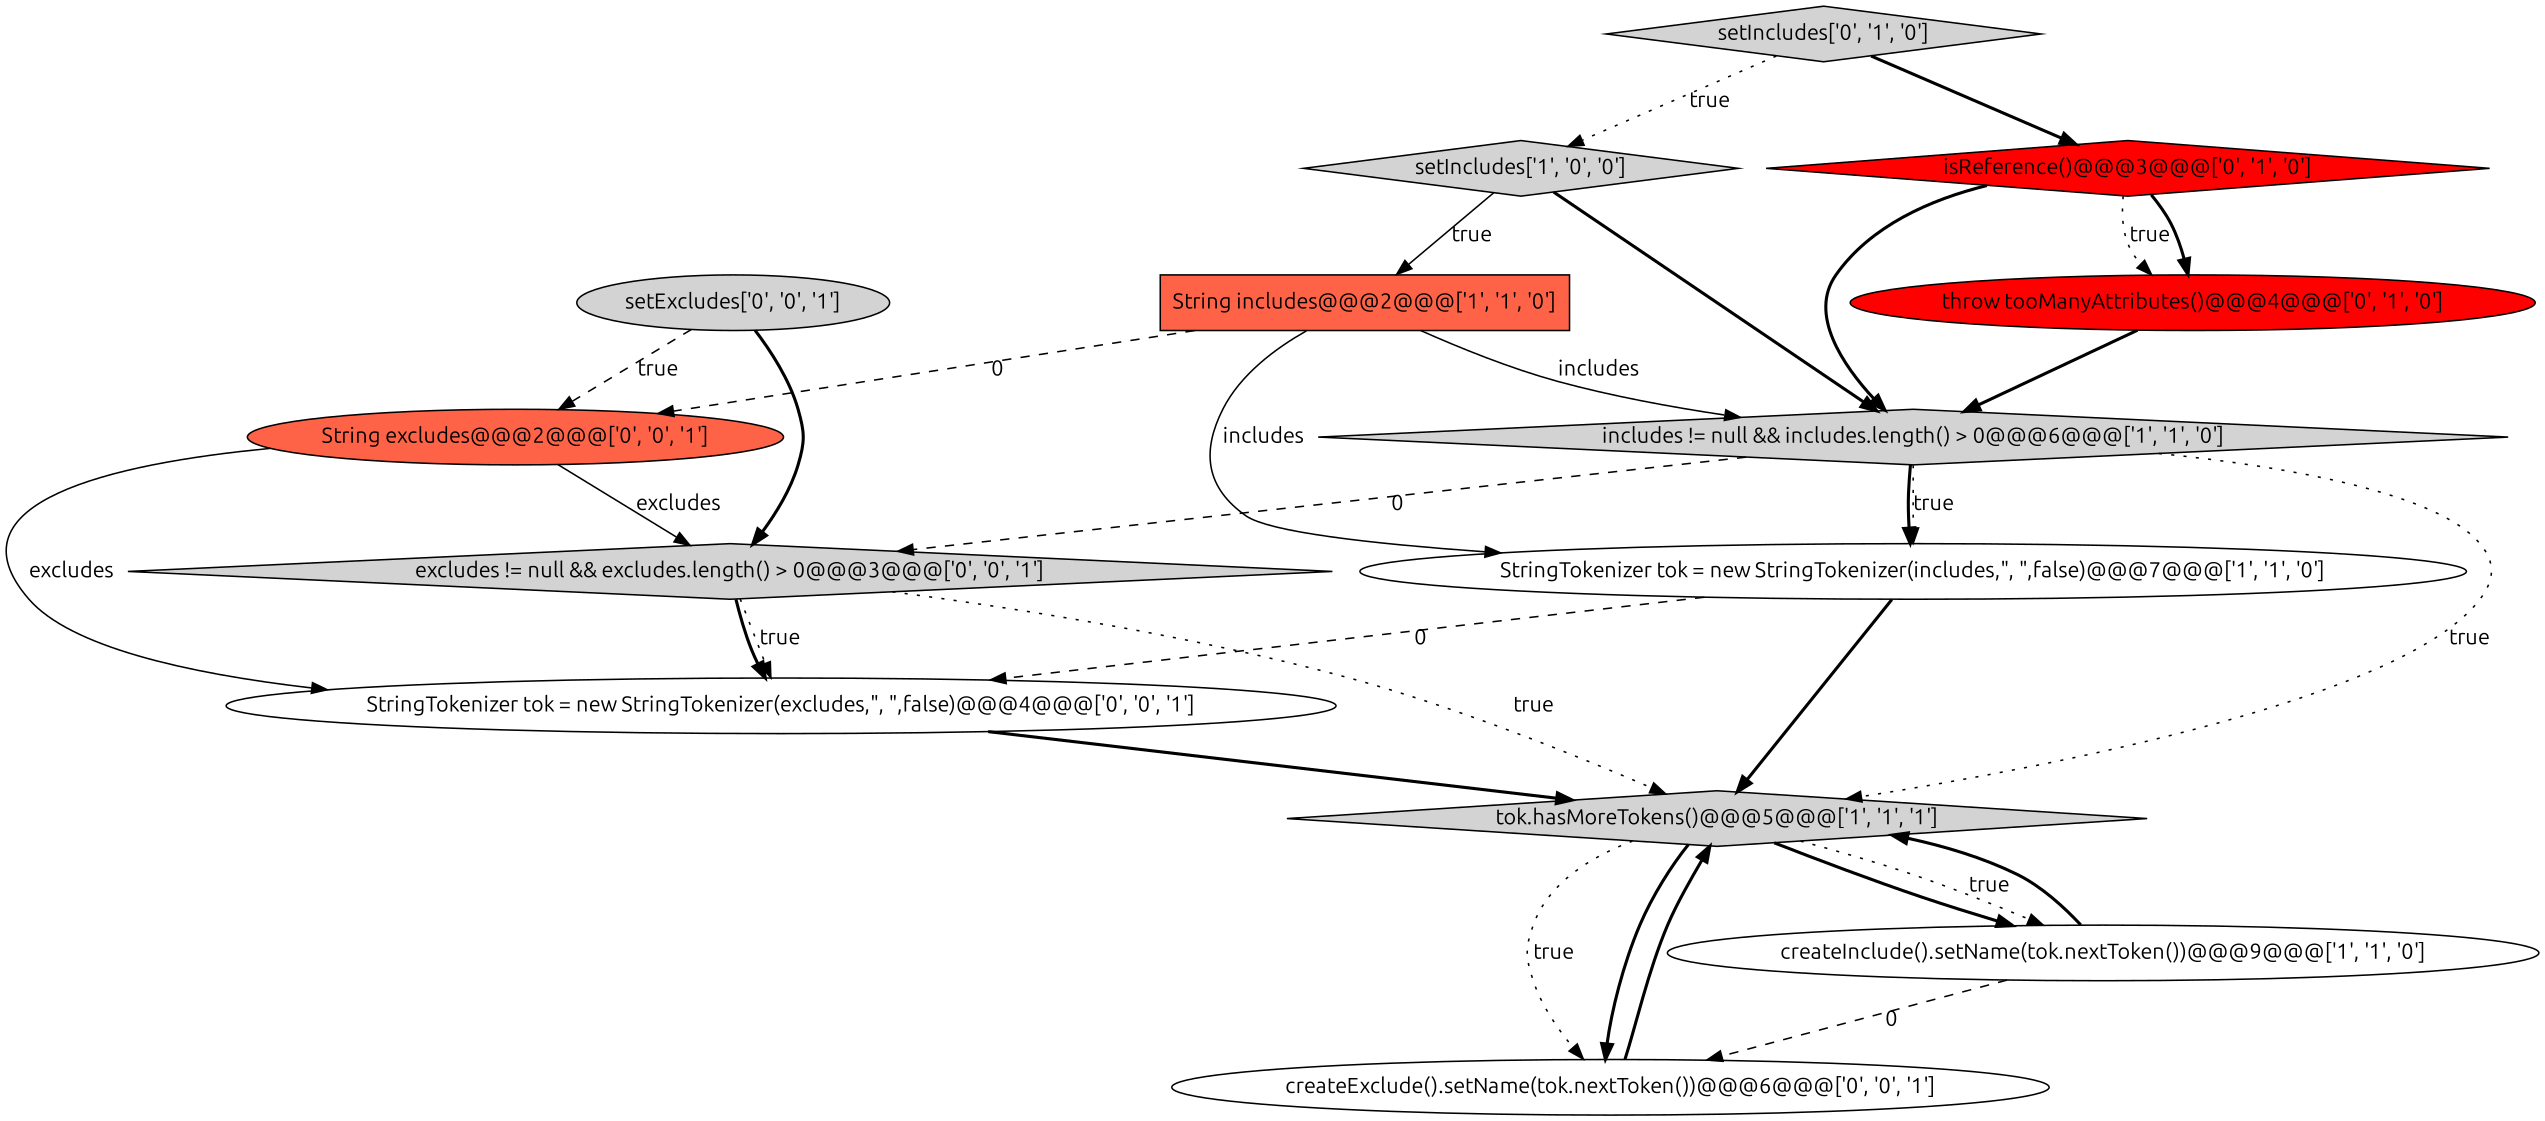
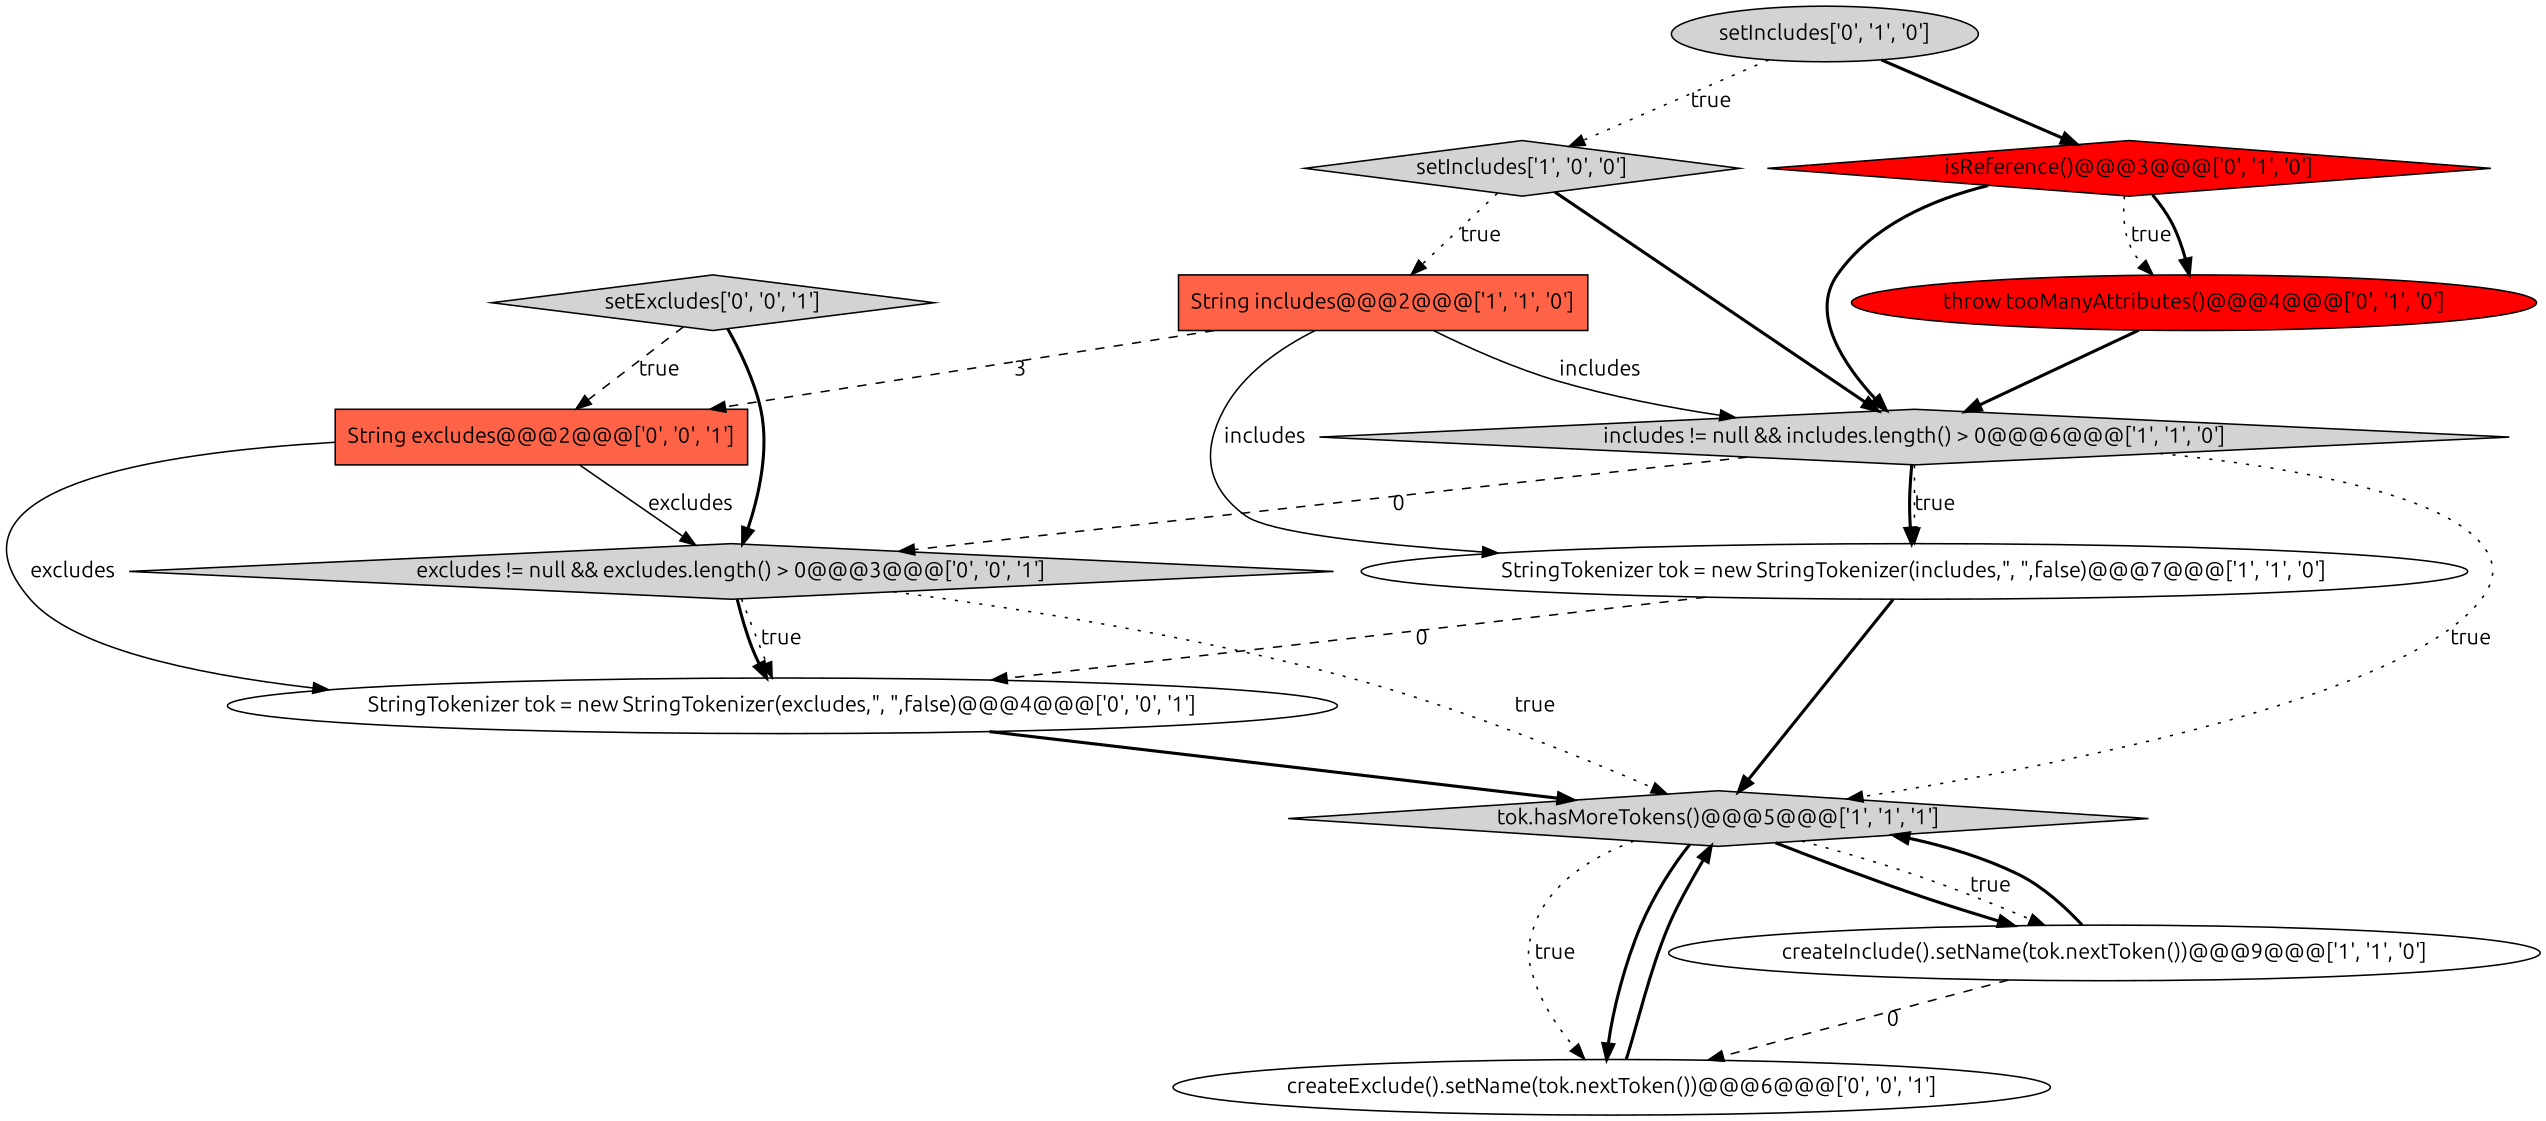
(1824, 34) -> (1825, 34)
(1451, 229) -> (1460, 229)
(733, 303) -> (713, 303)
(998, 370) -> (1021, 370)
(515, 437) -> (541, 437)
